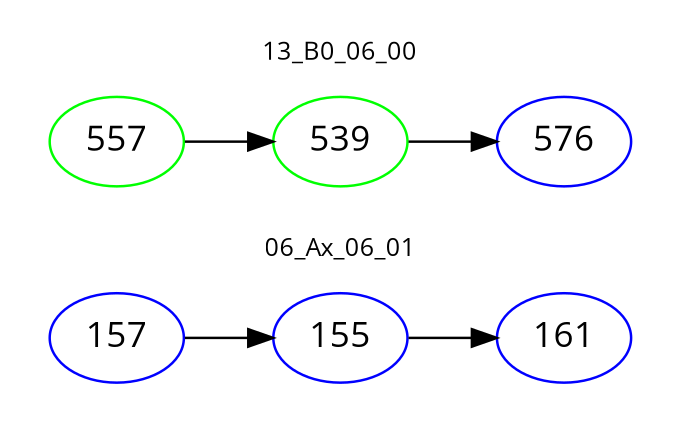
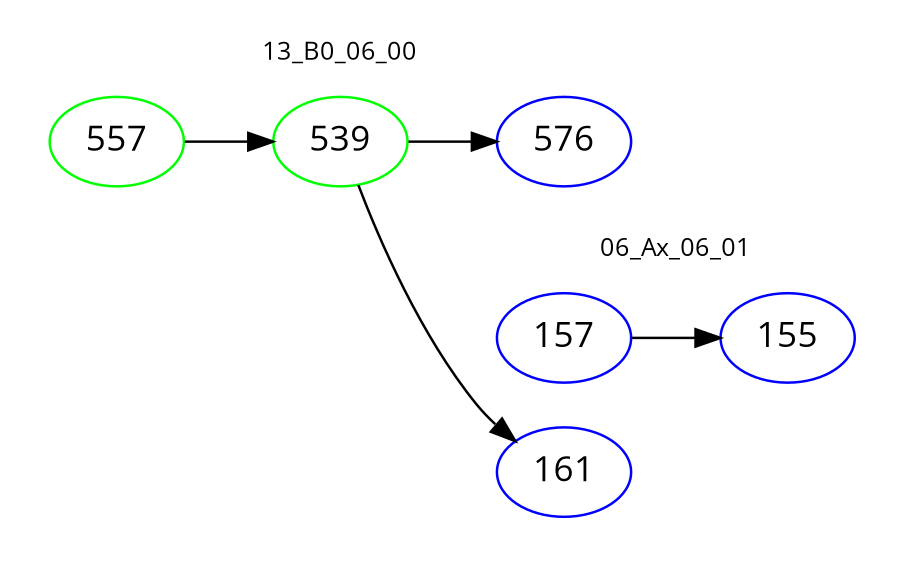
(440, 338) -> (416, 311)
